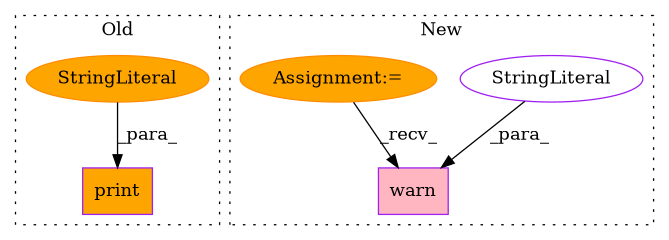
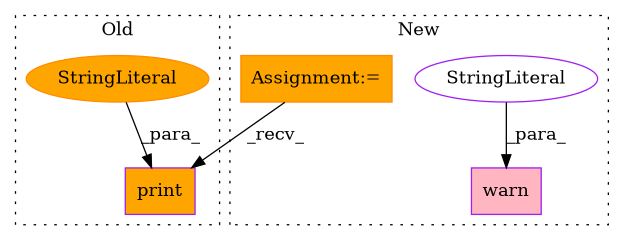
(338, 79) -> (316, 79)
(372, 130) -> (244, 131)
